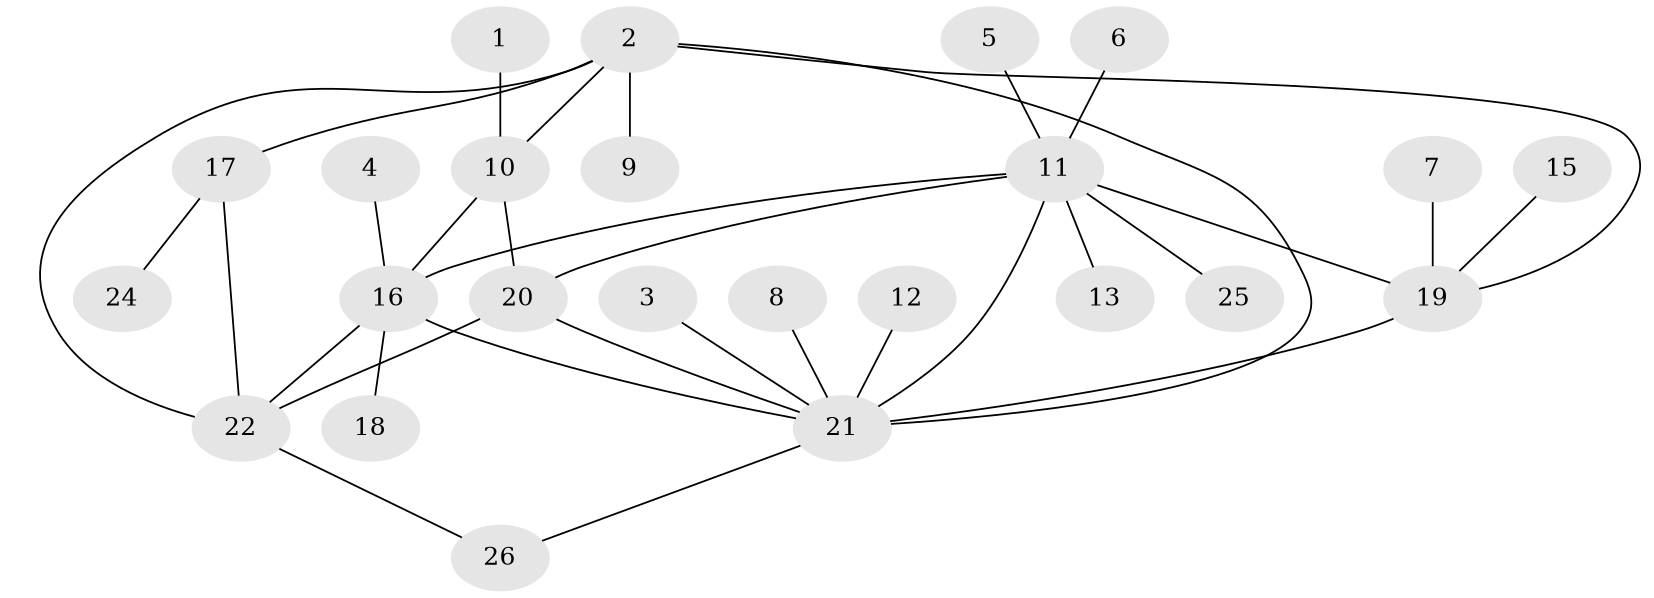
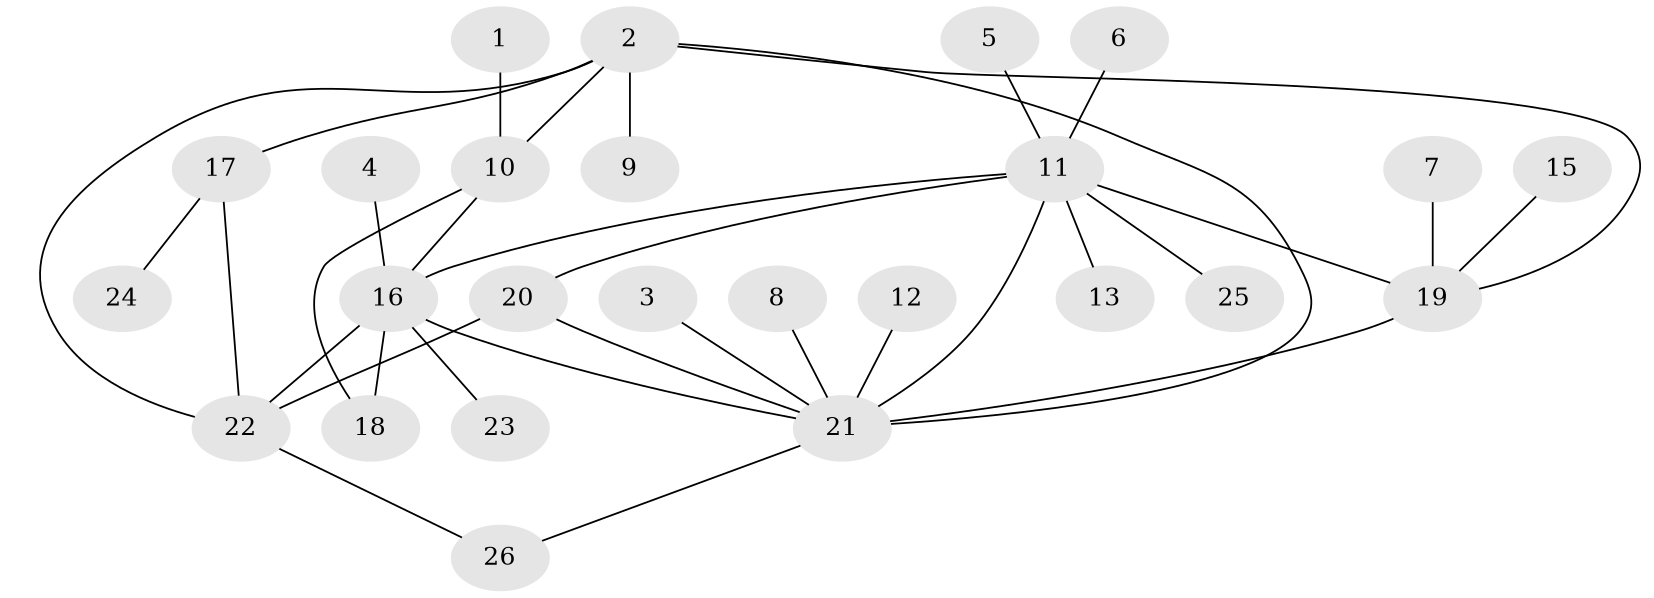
(509, 234) -> (330, 261)
none -> (500, 428)
